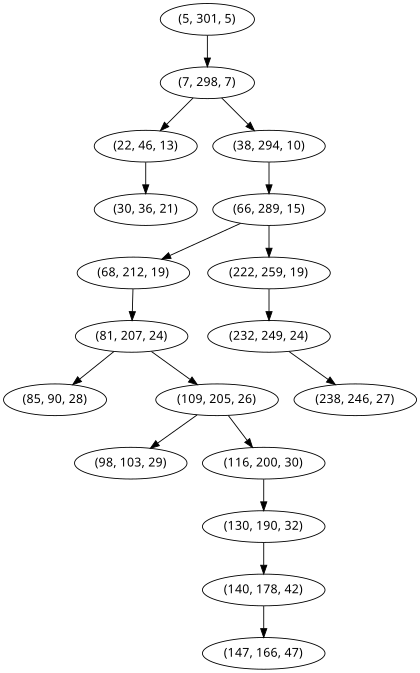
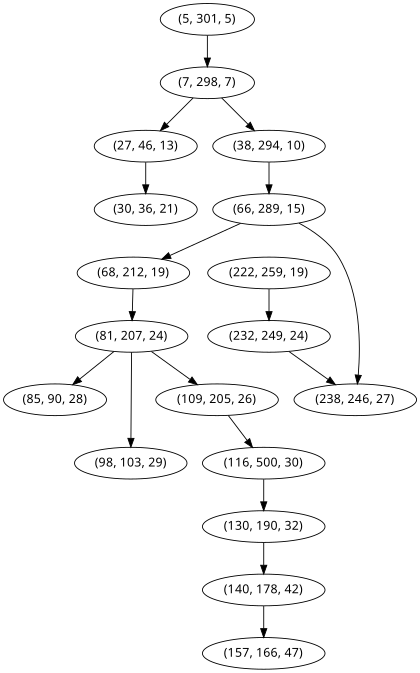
(146, 146) -> (146, 146)
(269, 237) -> (352, 289)
(177, 429) -> (131, 395)
(264, 463) -> (264, 463)
(264, 653) -> (264, 653)
